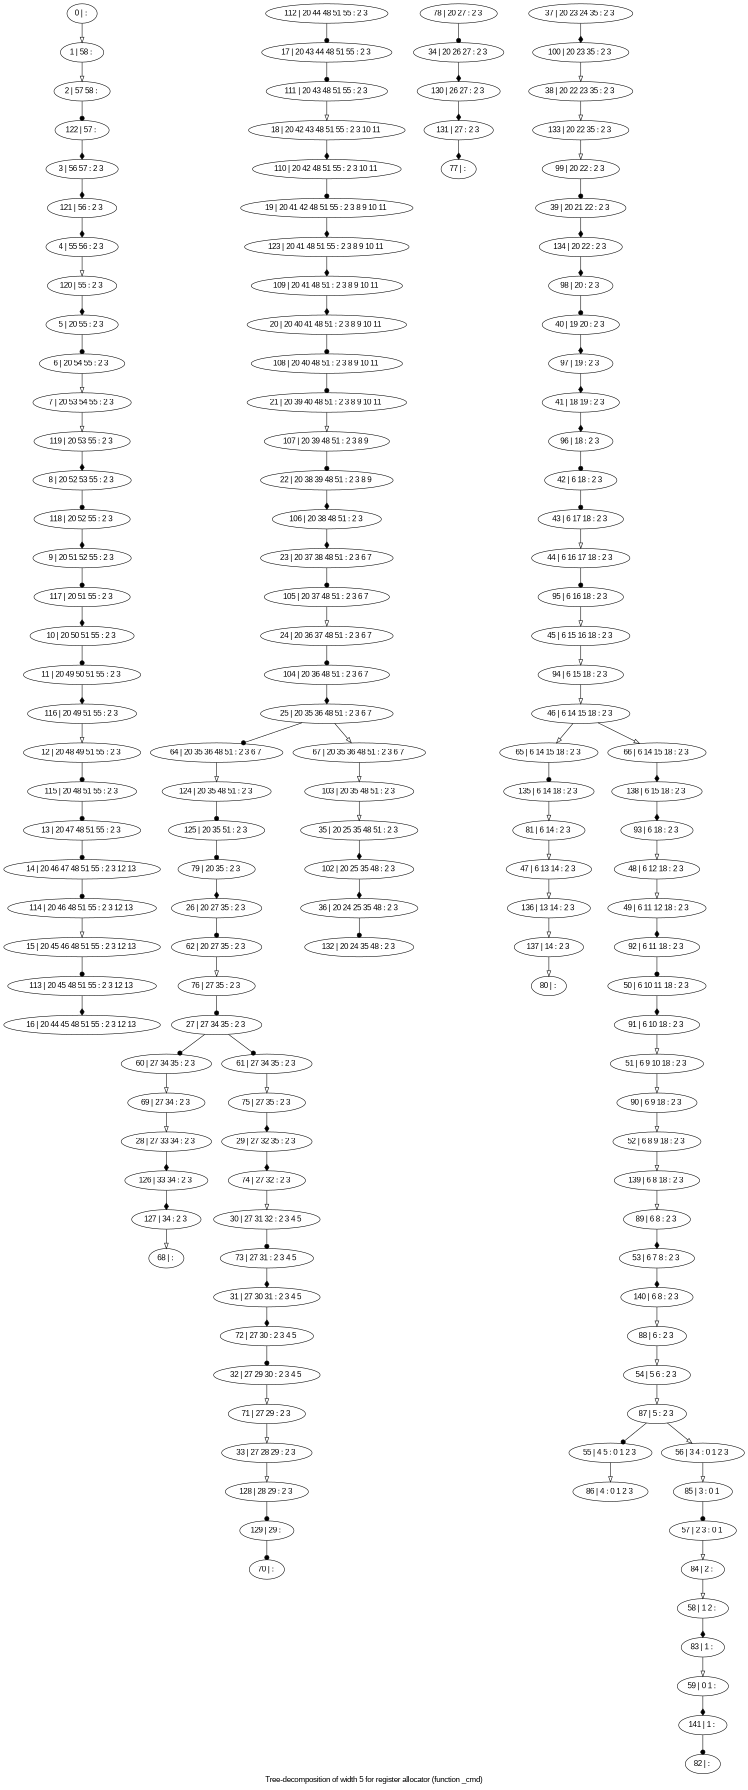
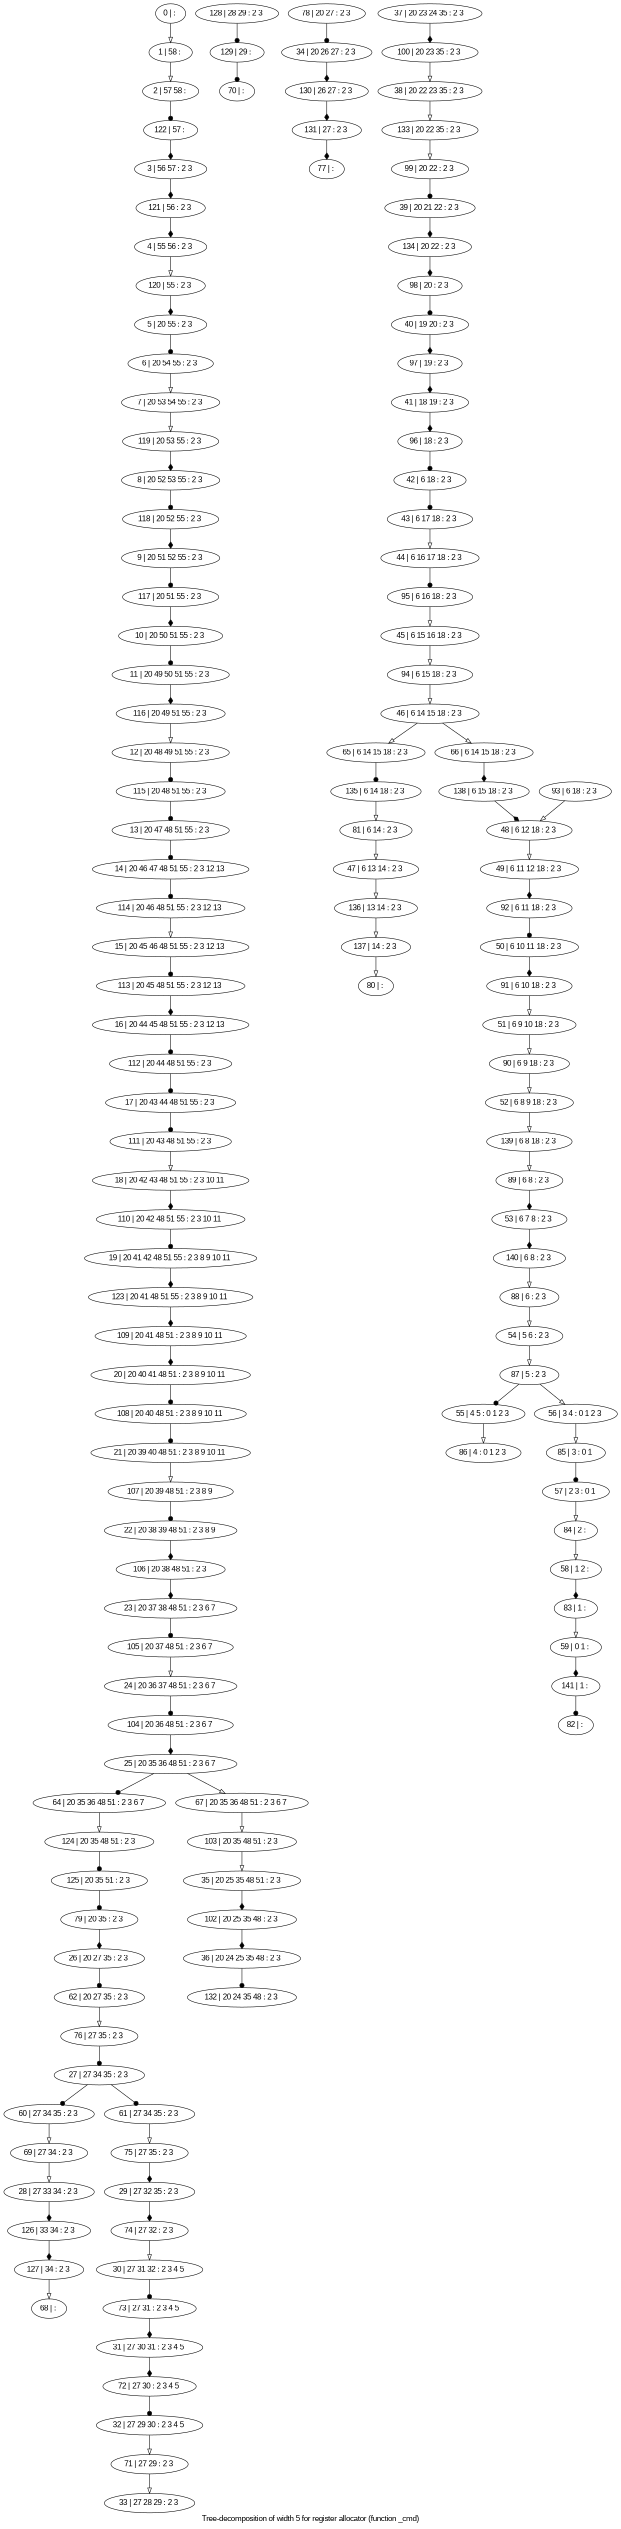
(657, 808) -> (504, 809)
none -> (171, 1042)
(267, 1470) -> none
